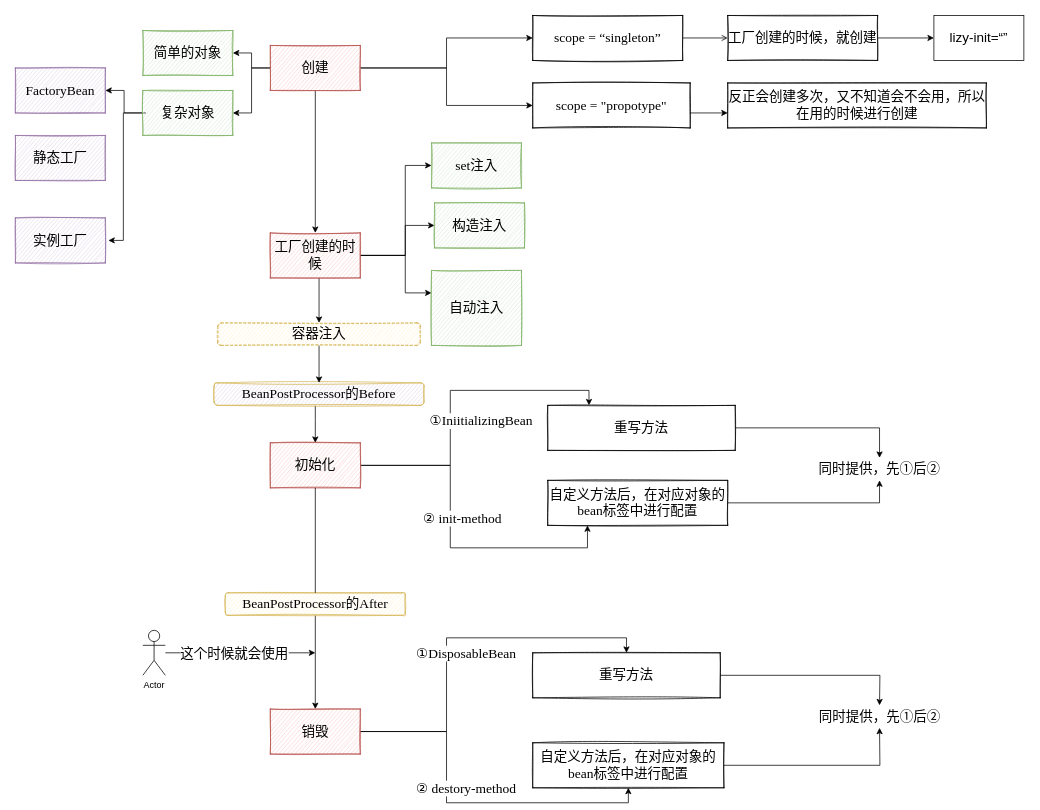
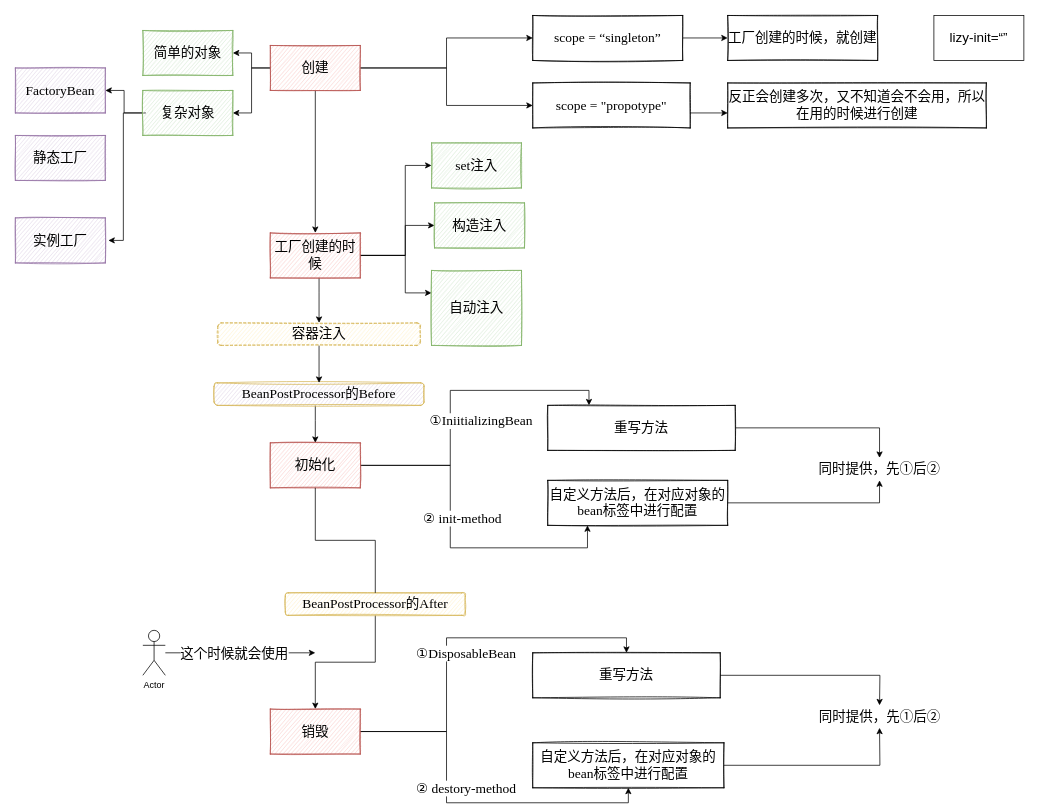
(722, 38) -> (721, 38)
(927, 38) -> none
(315, 604) -> (375, 604)
